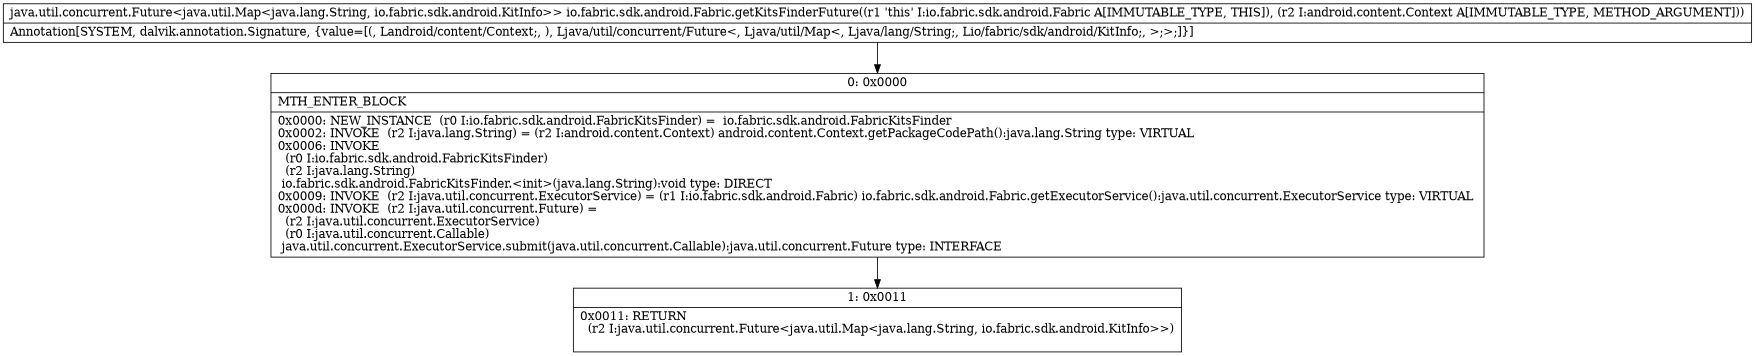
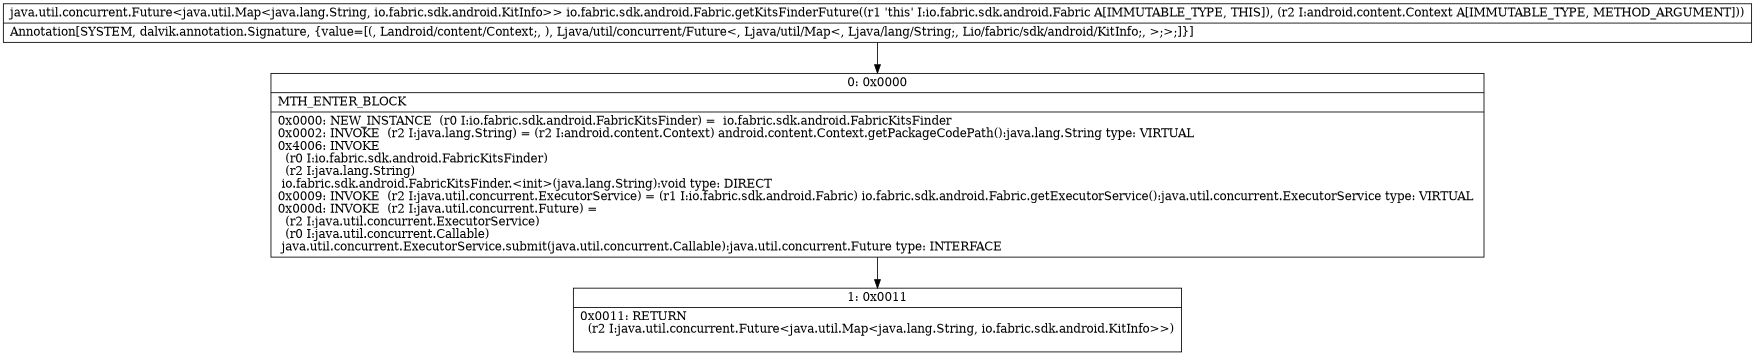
(333, 146) -> (333, 146)
